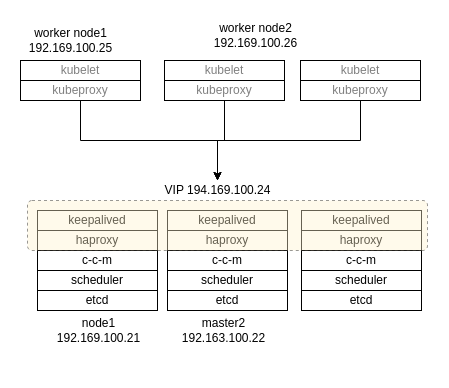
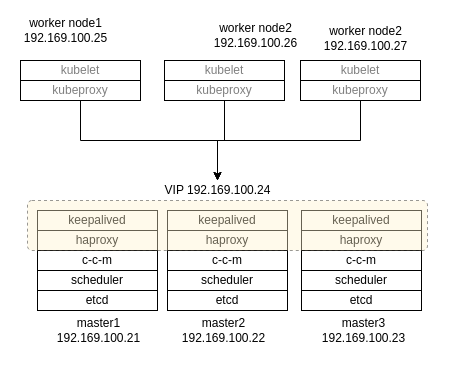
none -> (366, 39)
(71, 41) -> (66, 31)
(218, 191) -> (218, 191)
(99, 331) -> (99, 331)
(224, 331) -> (224, 331)
none -> (364, 331)
